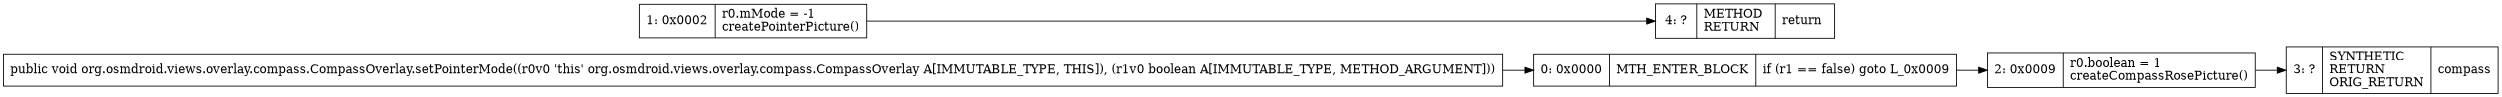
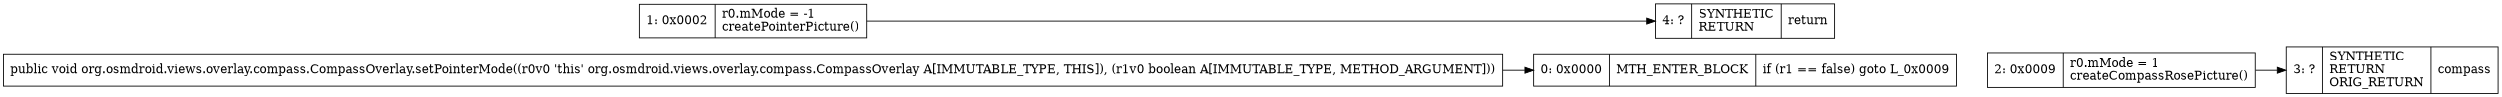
(1733, 14) -> (1736, 14)
(2116, 63) -> (2115, 63)
(1967, 70) -> none
